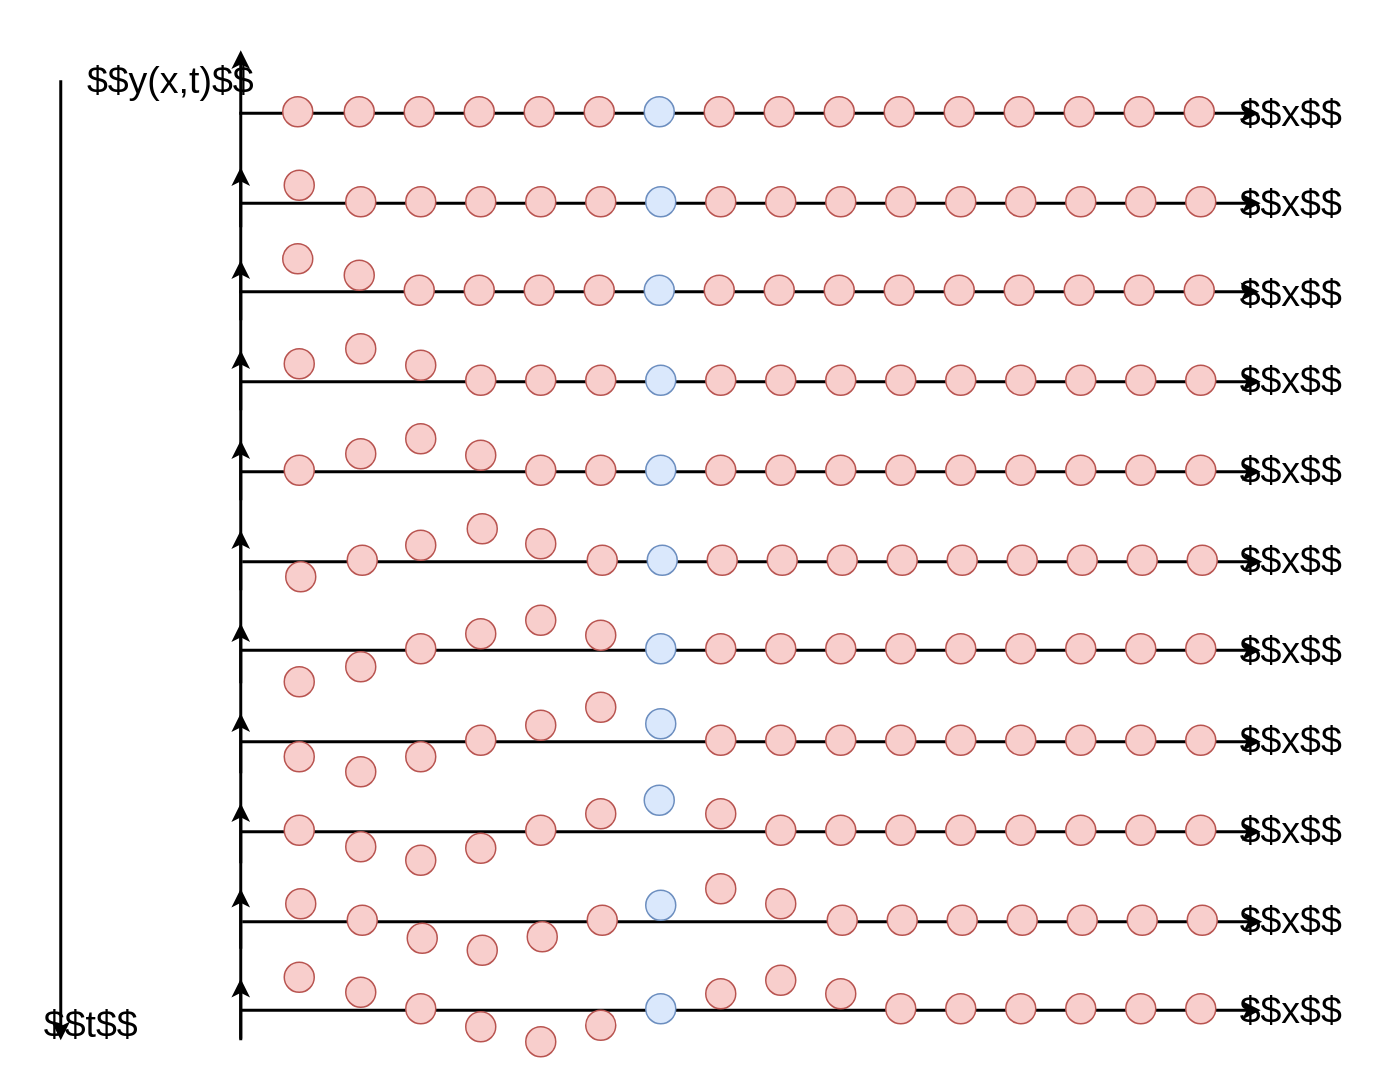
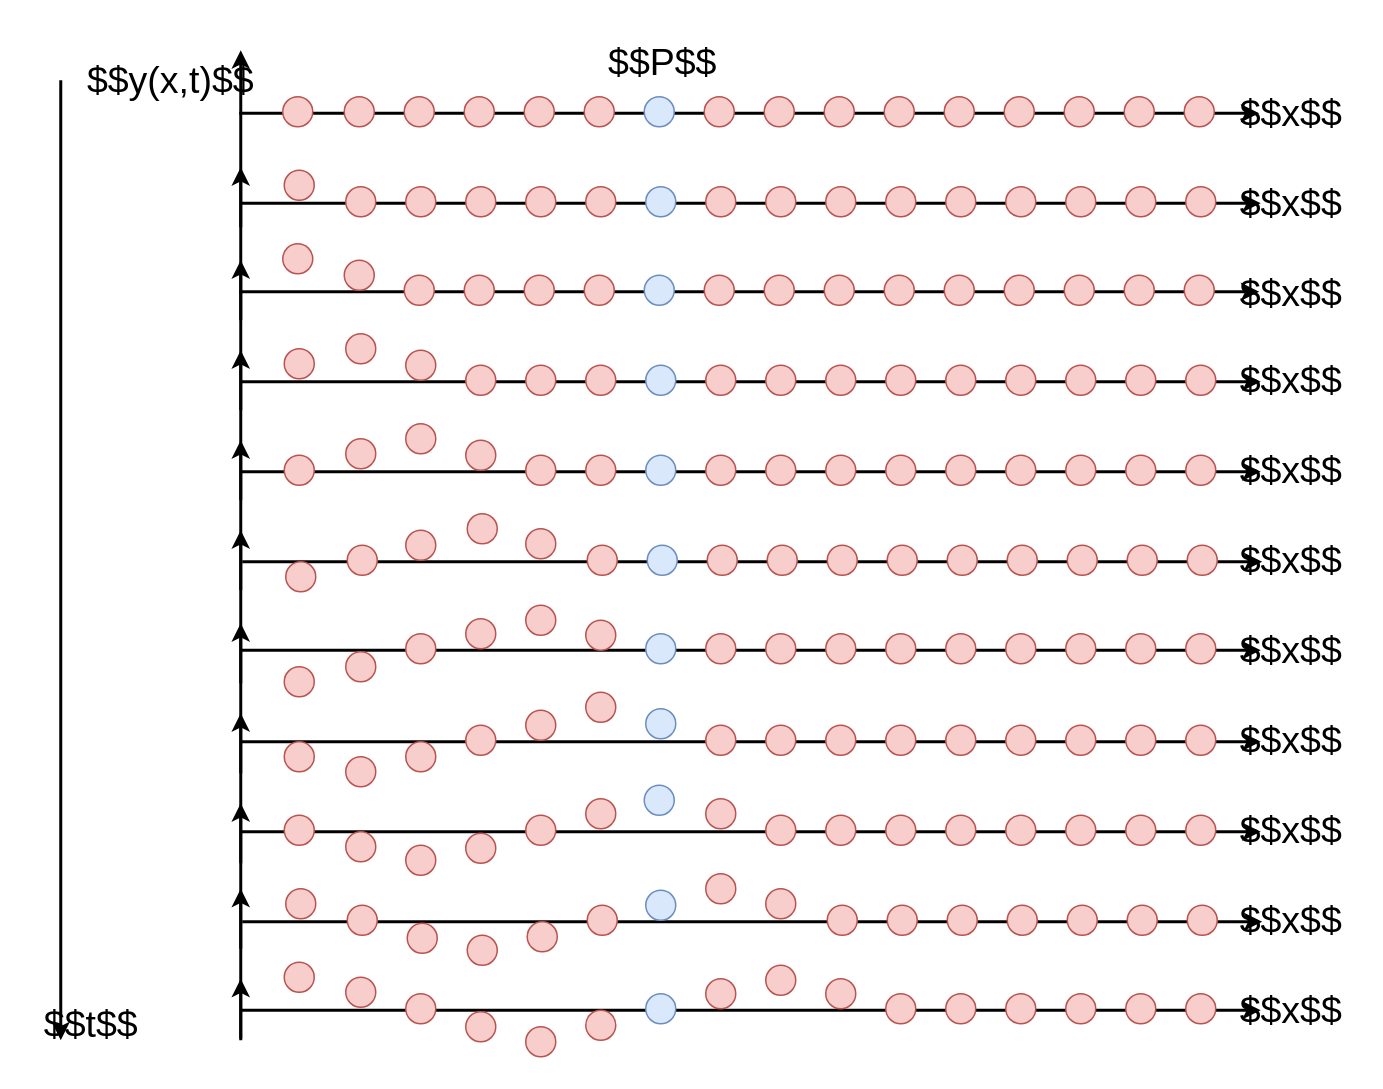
none -> (662, 61)
